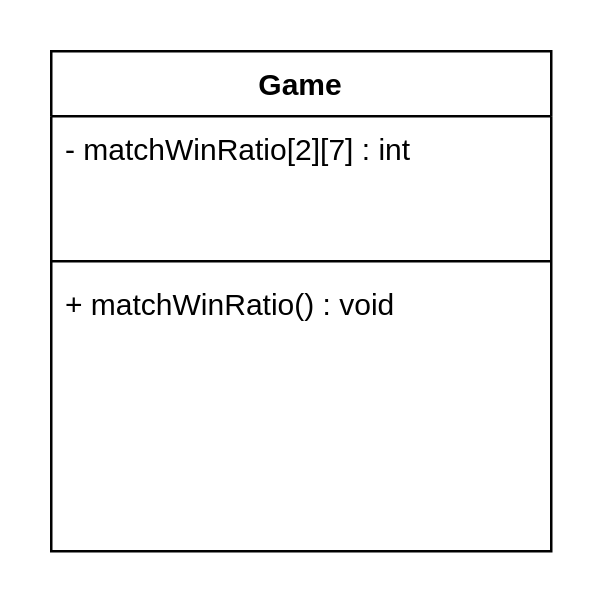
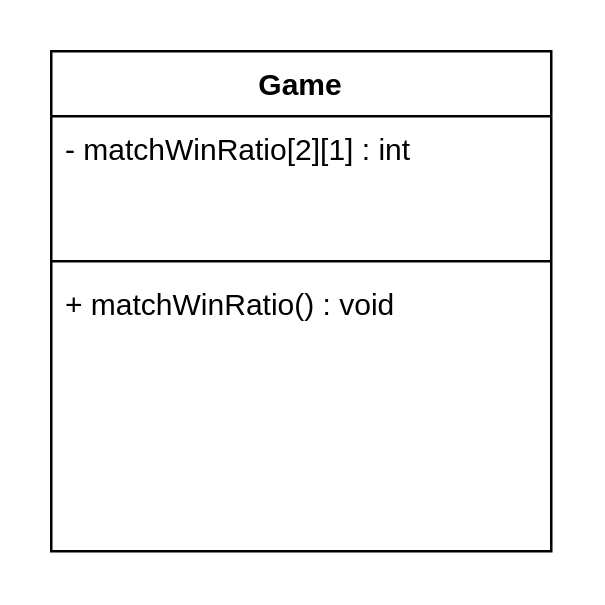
(265, 150) -> (265, 150)
